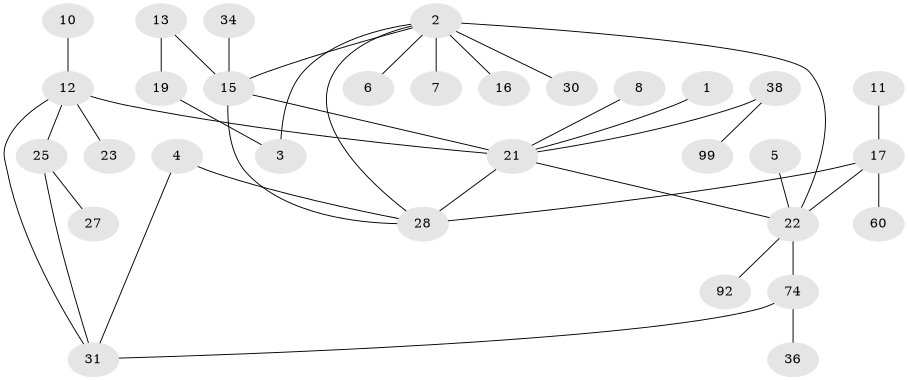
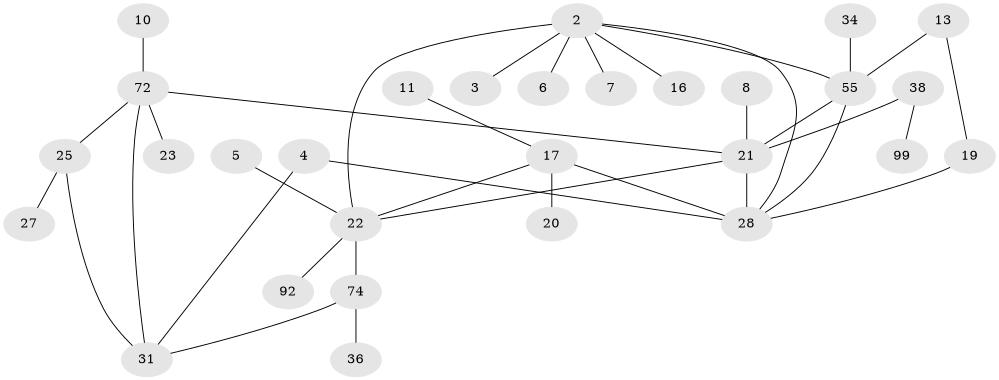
(68, 89) -> (143, 89)
(229, 89) -> (850, 89)
(572, 89) -> none
(707, 89) -> none
(235, 130) -> (862, 196)
(879, 224) -> (552, 224)
